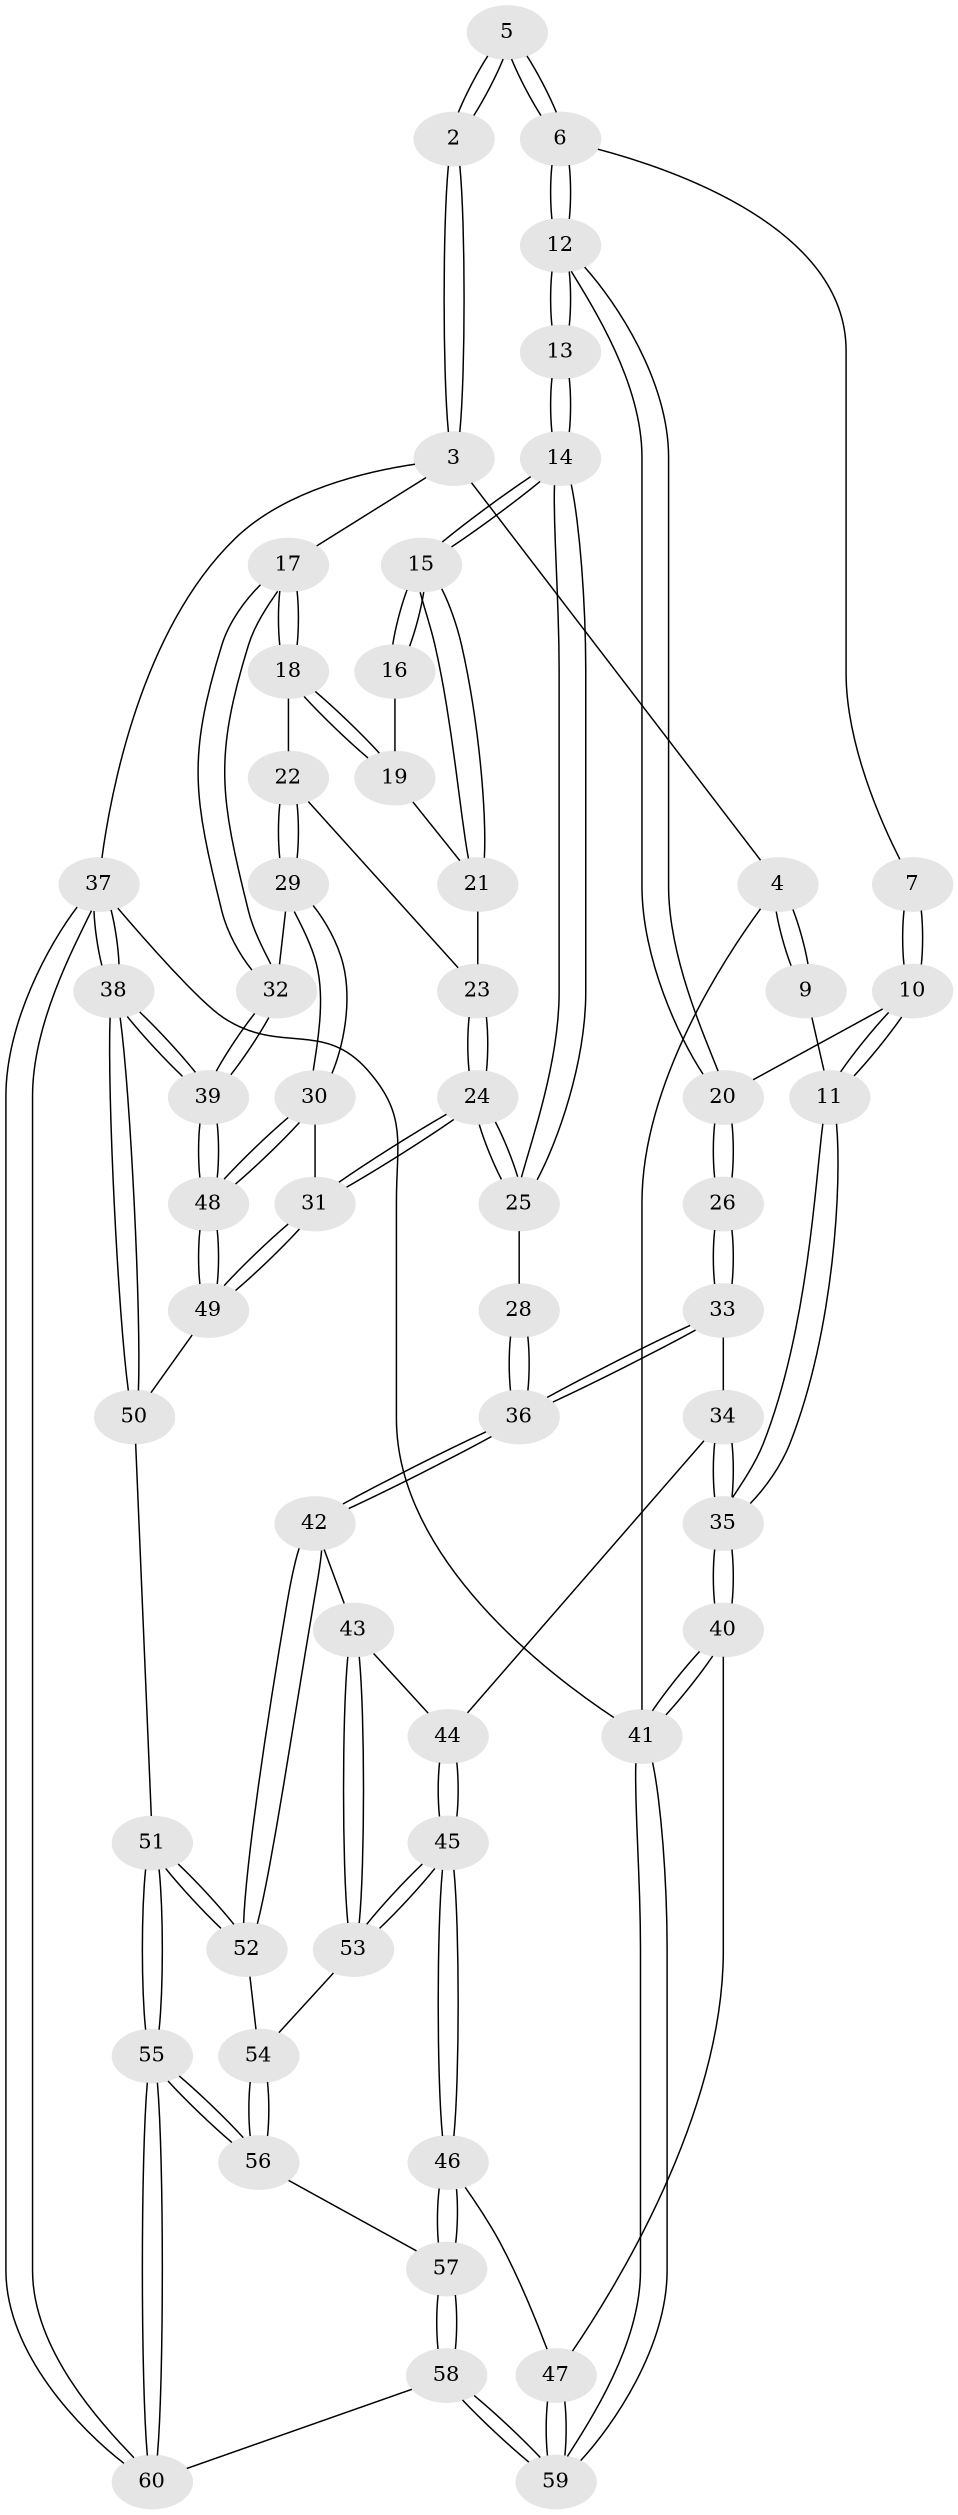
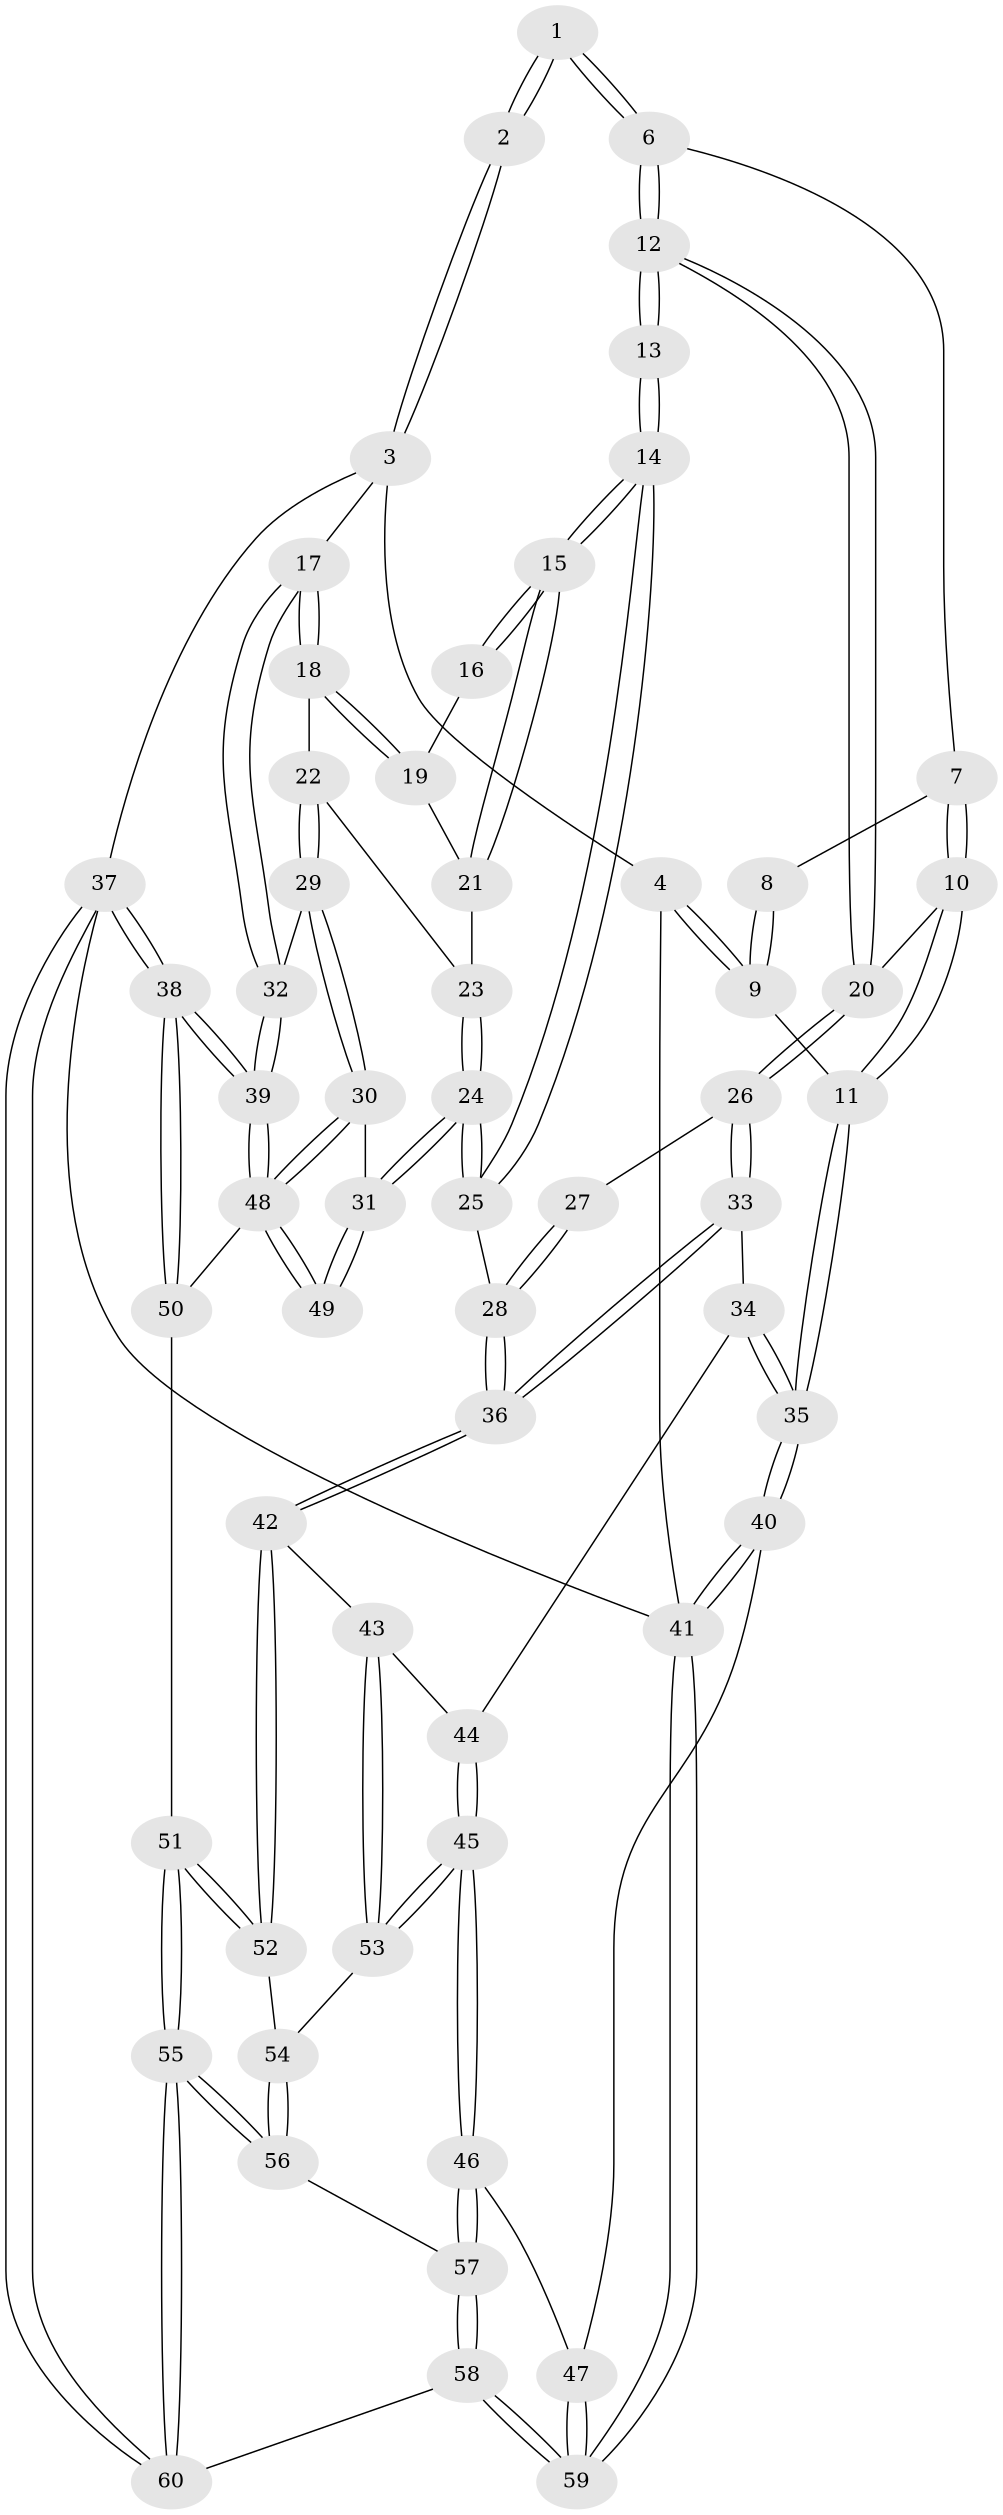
(507, 33) -> (558, 33)
none -> (768, 885)
none -> (578, 1204)
(172, 1364) -> (215, 1257)
